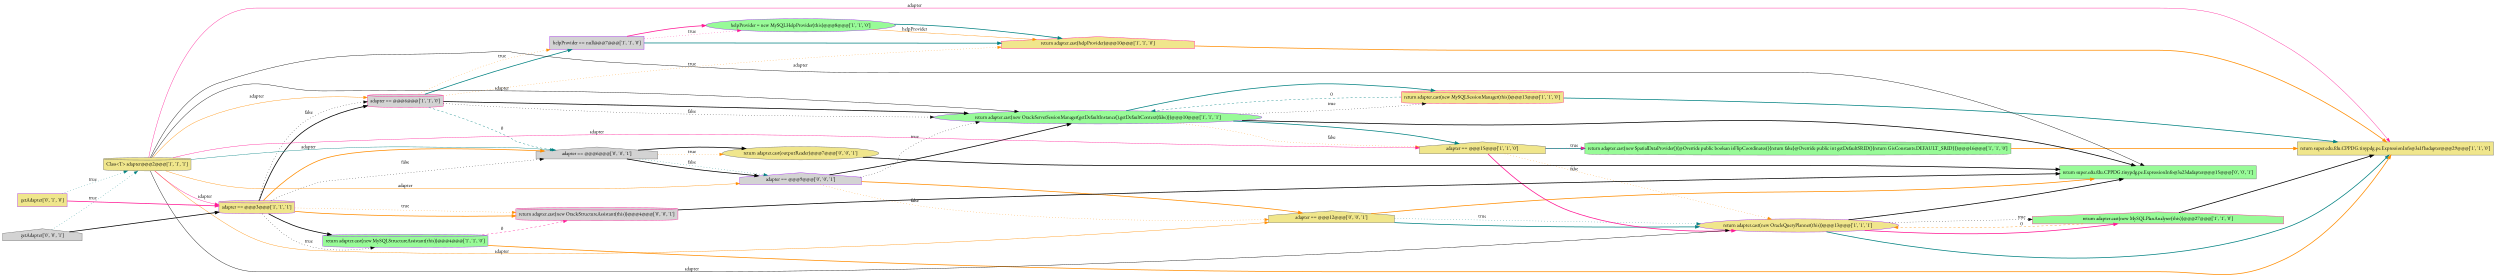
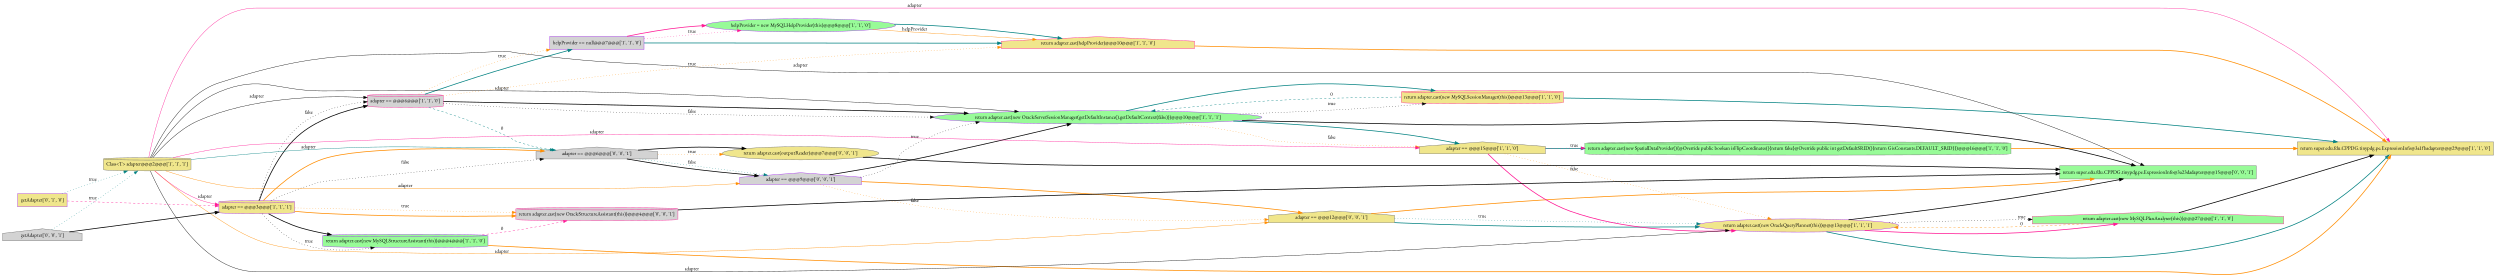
(250, 105) -> (250, 105)
(141, 203) -> (141, 203)
